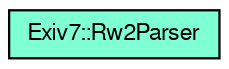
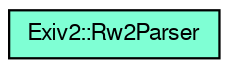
(114, 34) -> (114, 34)
